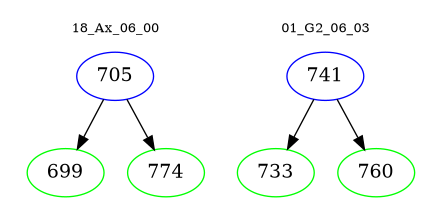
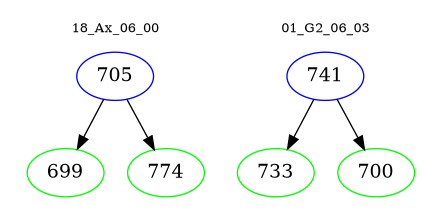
(376, 173) -> (376, 173)
